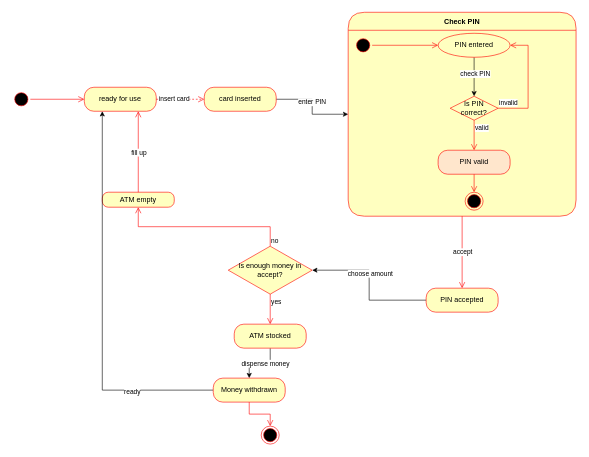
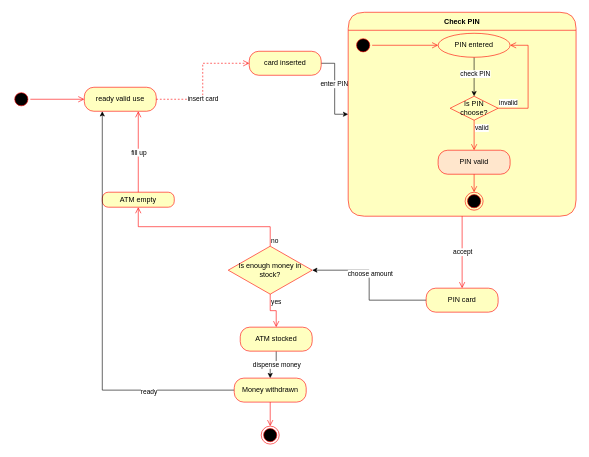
(120, 99) -> (120, 99)
(240, 99) -> (285, 63)
(474, 108) -> (474, 108)
(270, 270) -> (270, 270)
(462, 300) -> (462, 300)
(270, 336) -> (276, 339)
(249, 390) -> (270, 390)
